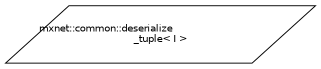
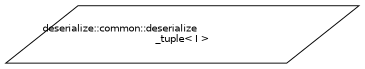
(161, 34) -> (182, 34)
